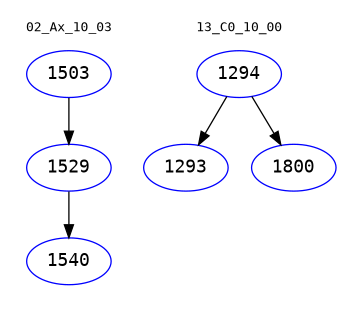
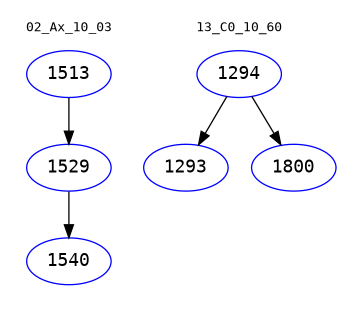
(240, 28) -> (240, 28)
(69, 74) -> (69, 74)
